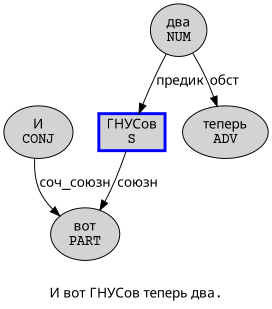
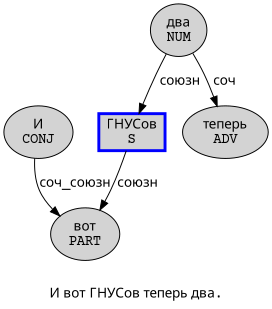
(180, 81) -> (180, 81)
(225, 81) -> (225, 81)
